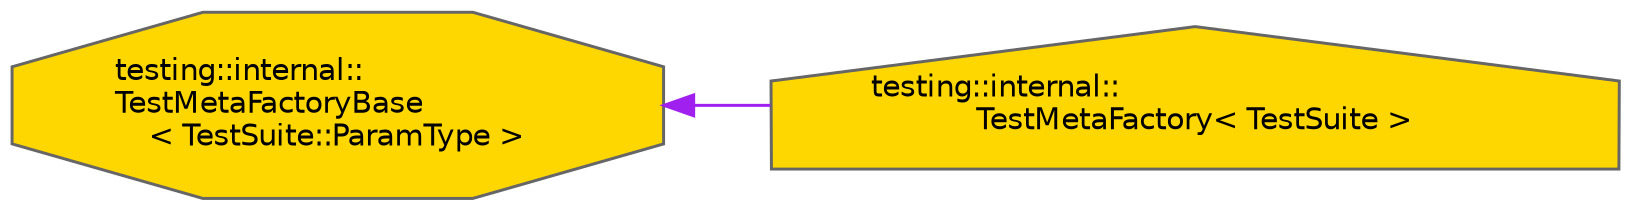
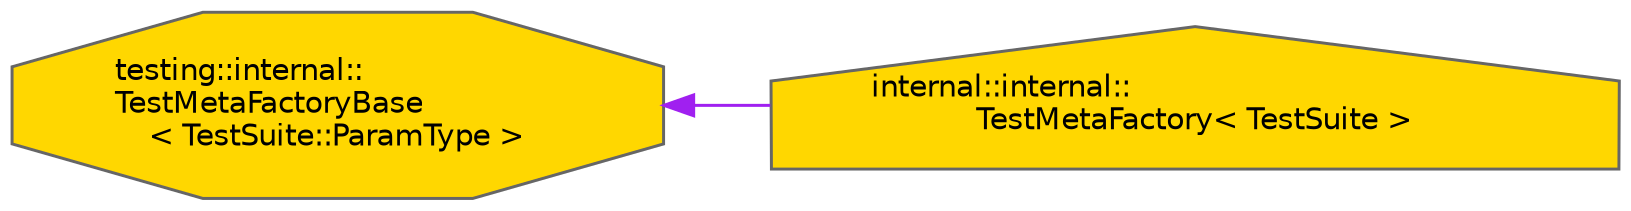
(1195, 105) -> (1195, 105)
